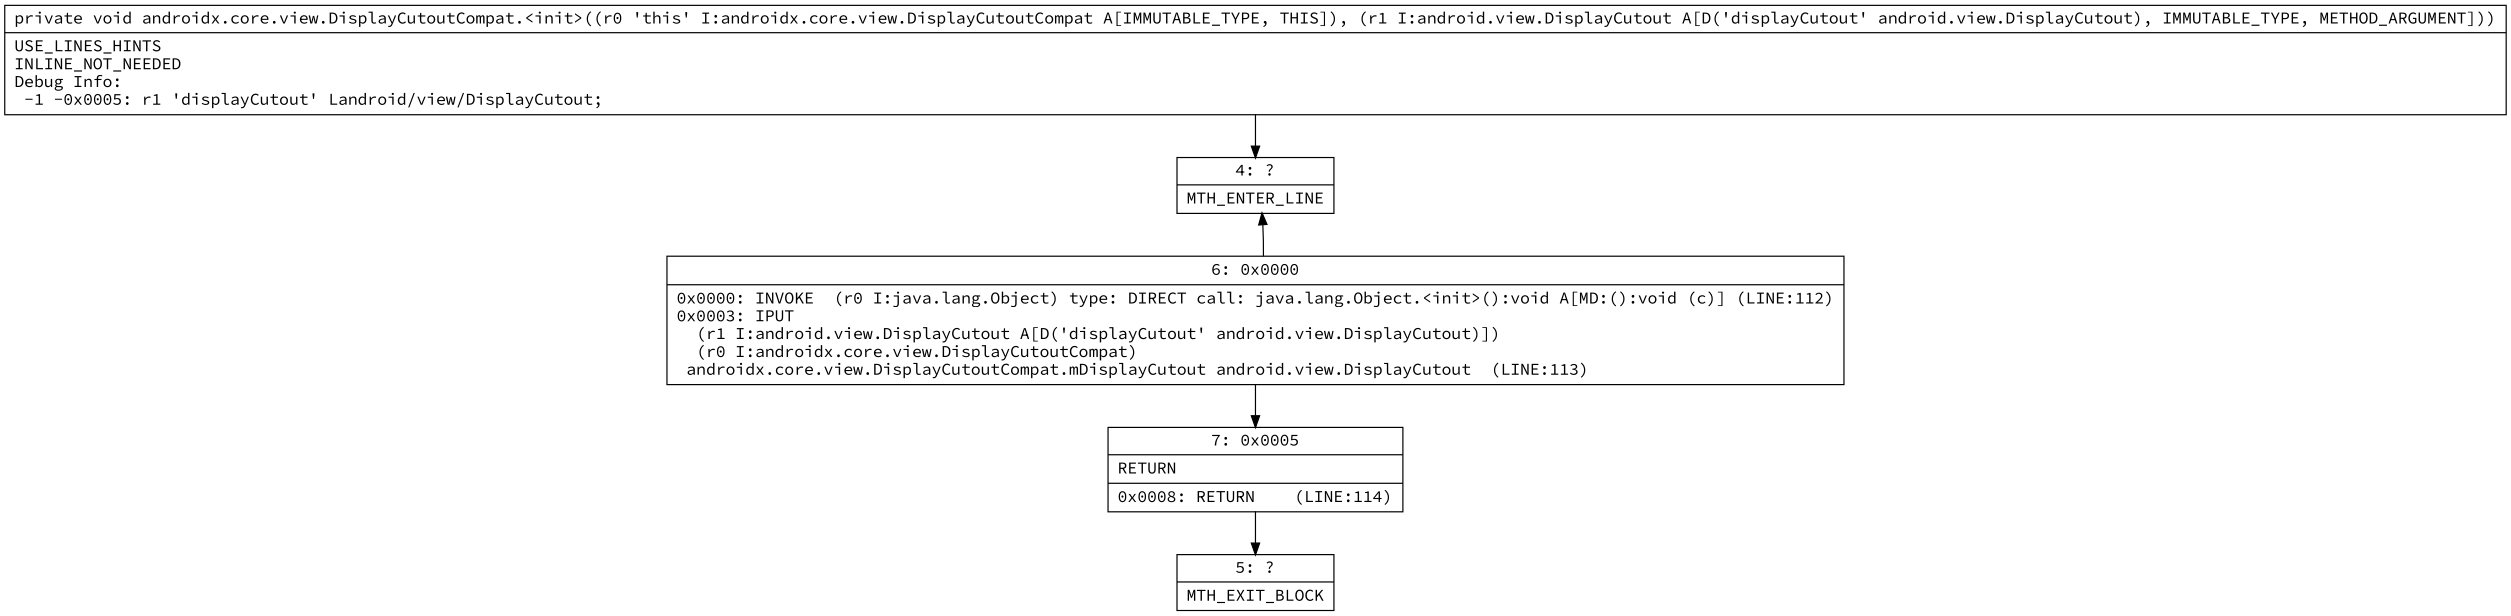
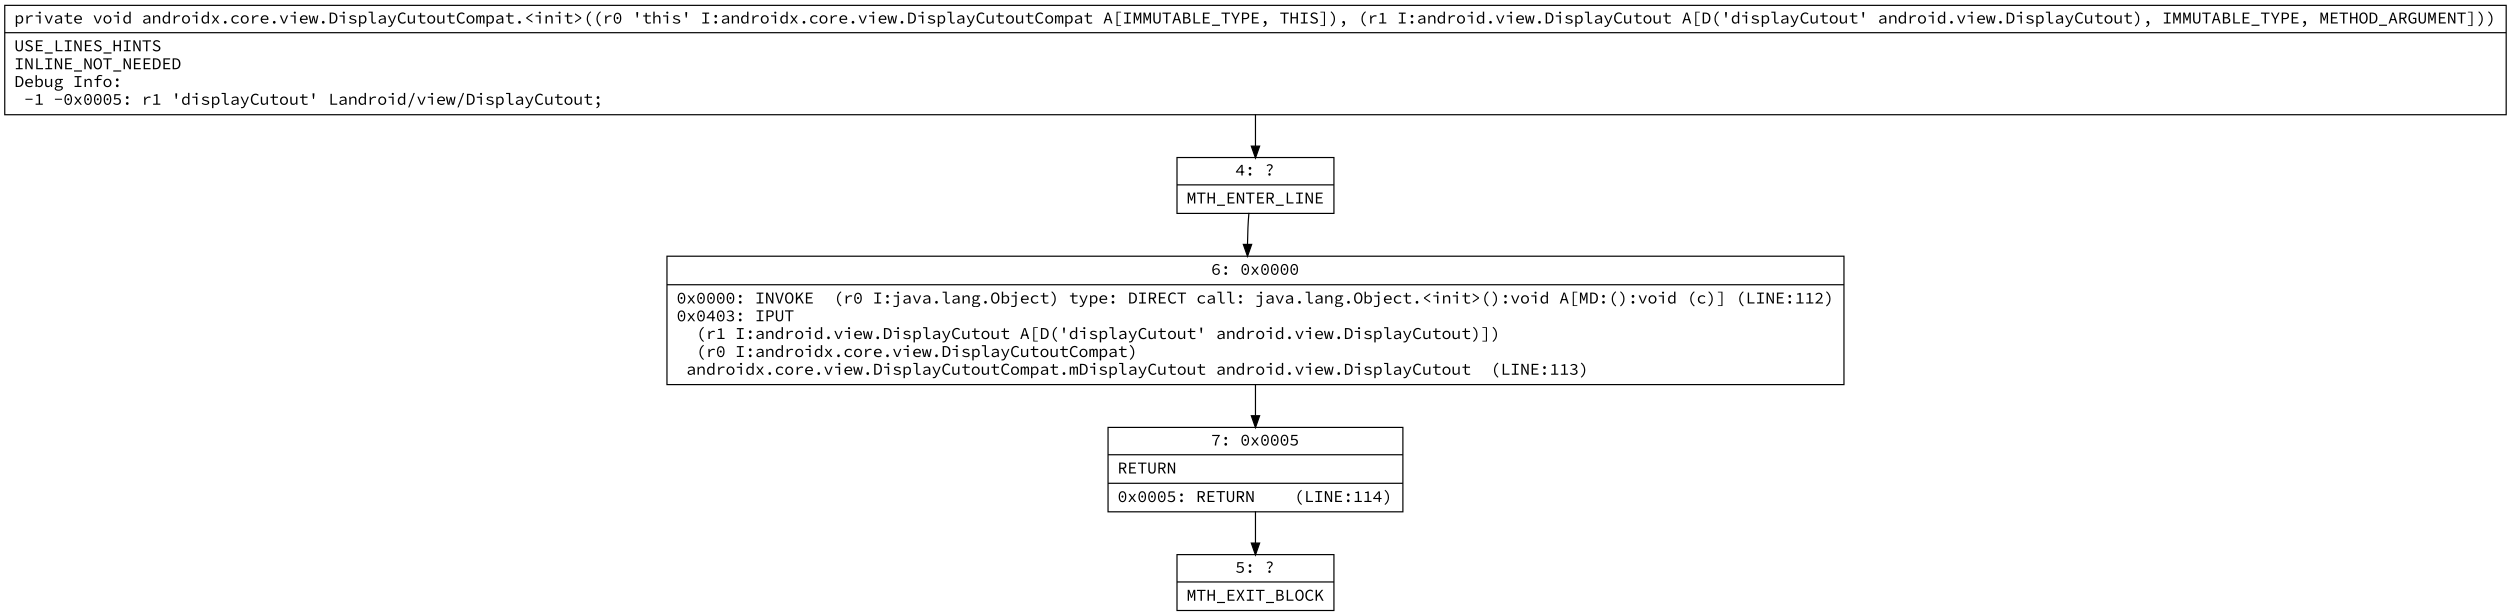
(1263, 241) -> (1248, 228)
(745, 316) -> (745, 316)
(1255, 497) -> (1255, 497)
